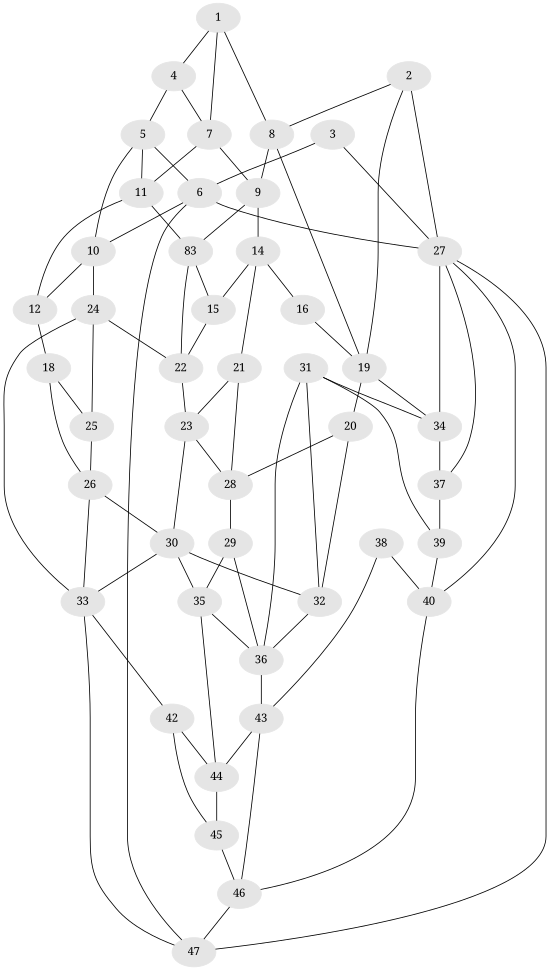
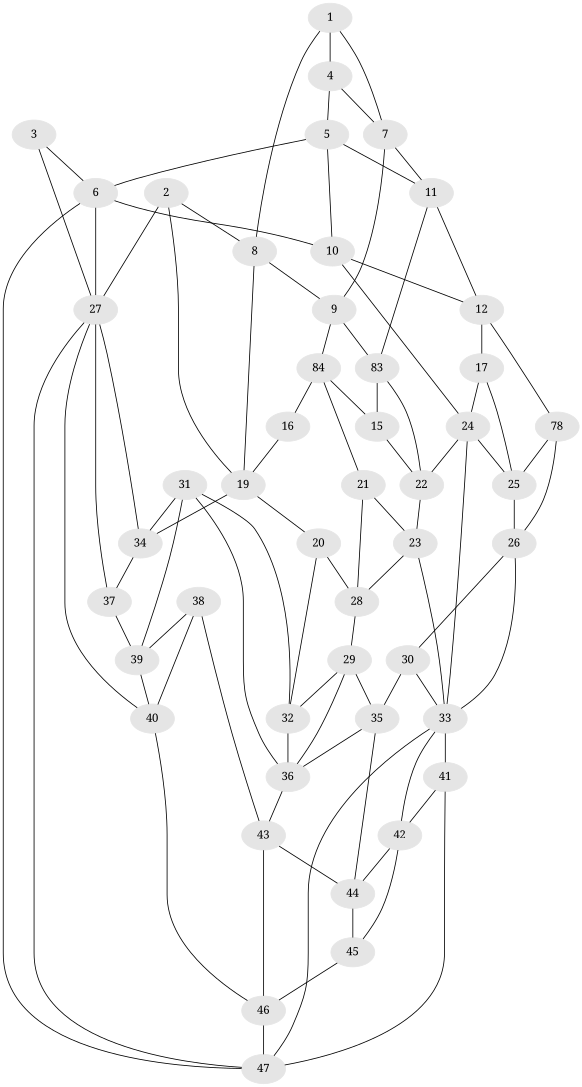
(258, 251) -> (319, 368)
(49, 368) -> (557, 427)
none -> (482, 368)
(179, 485) -> (433, 623)
(244, 575) -> (319, 689)
none -> (168, 631)
none -> (445, 777)
